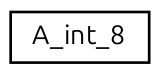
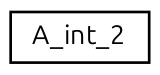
(80, 37) -> (80, 37)
